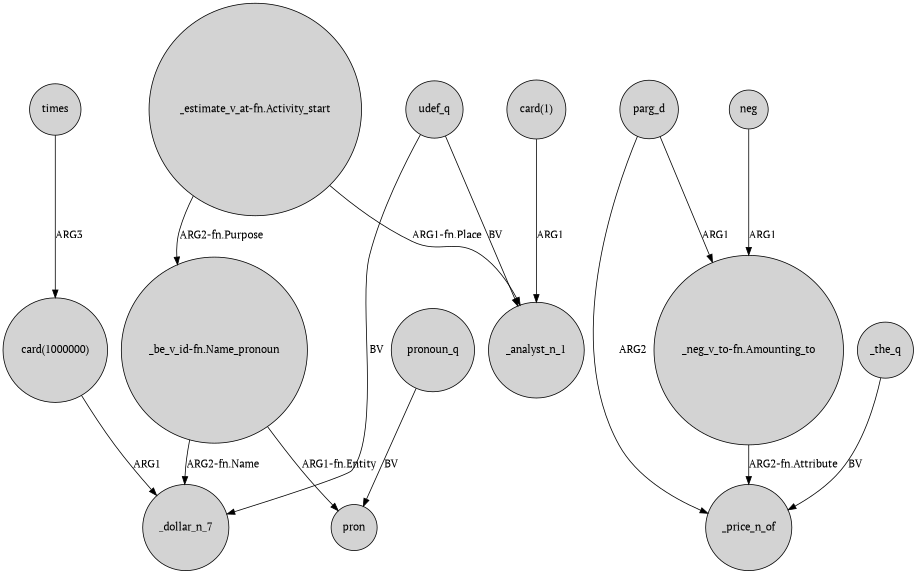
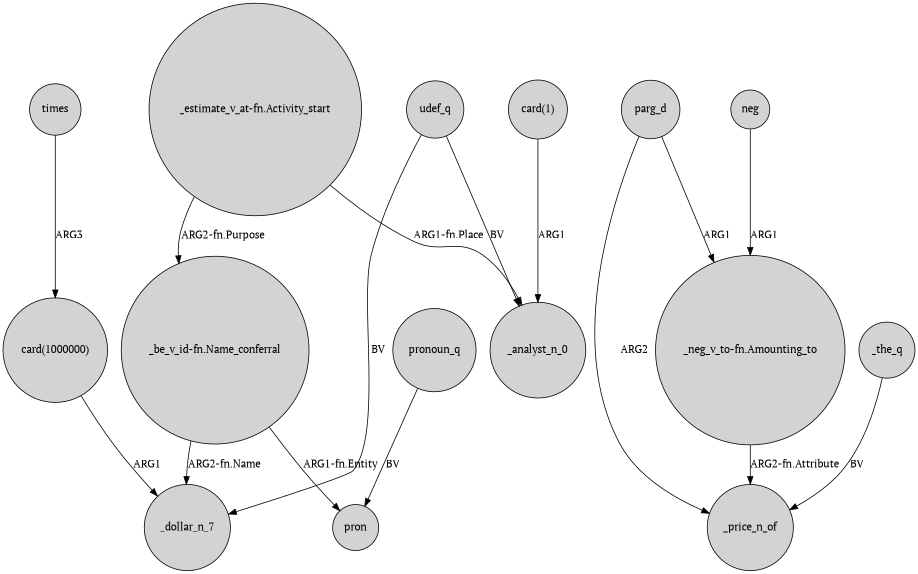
(214, 350) -> (215, 350)
(536, 350) -> (538, 350)
